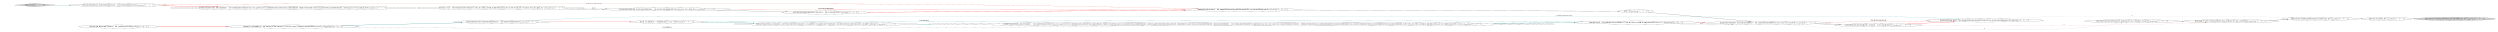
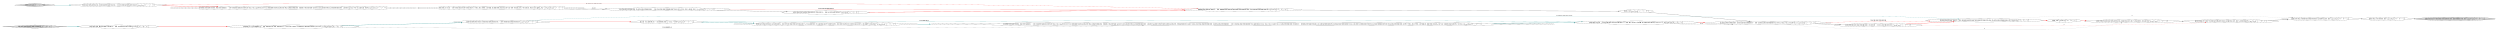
none -> (2064, 21)
none -> (35, 27)
